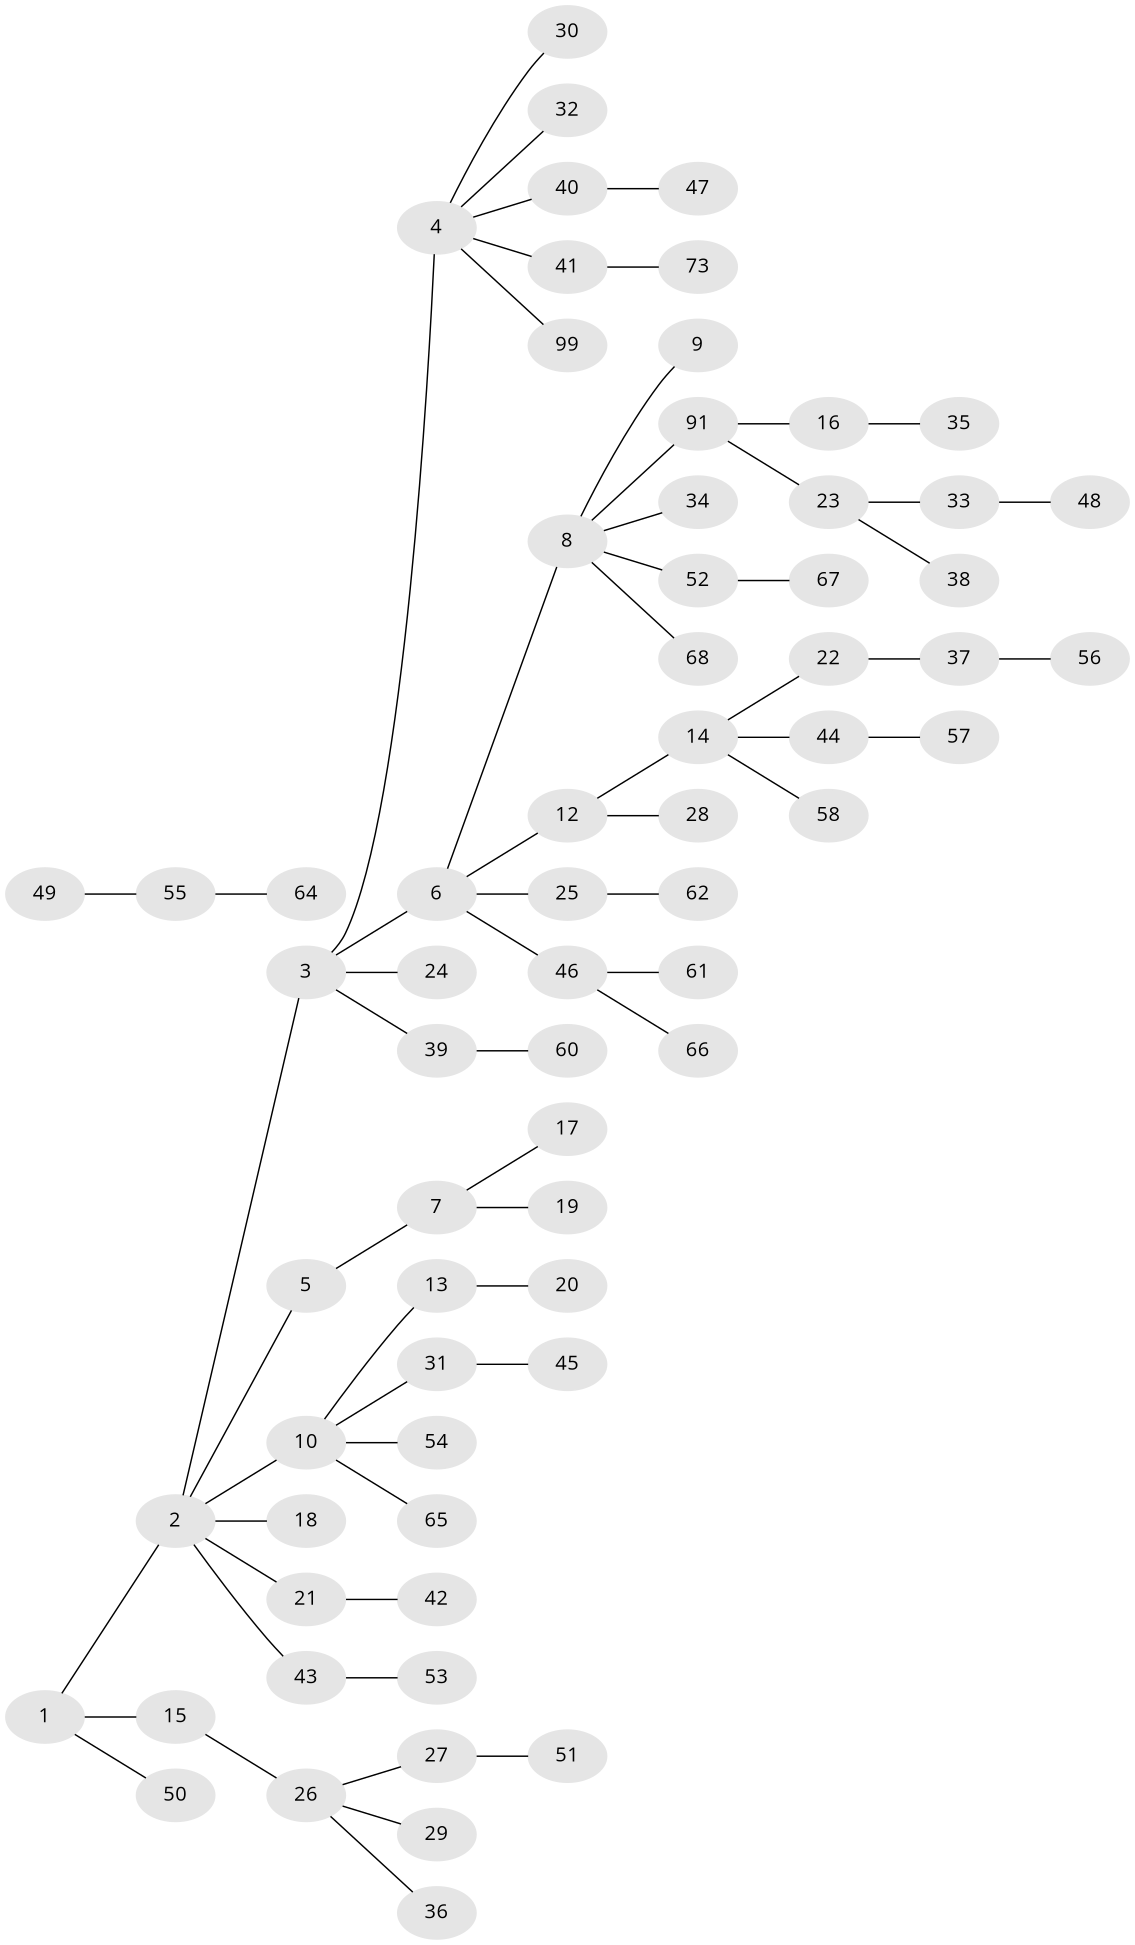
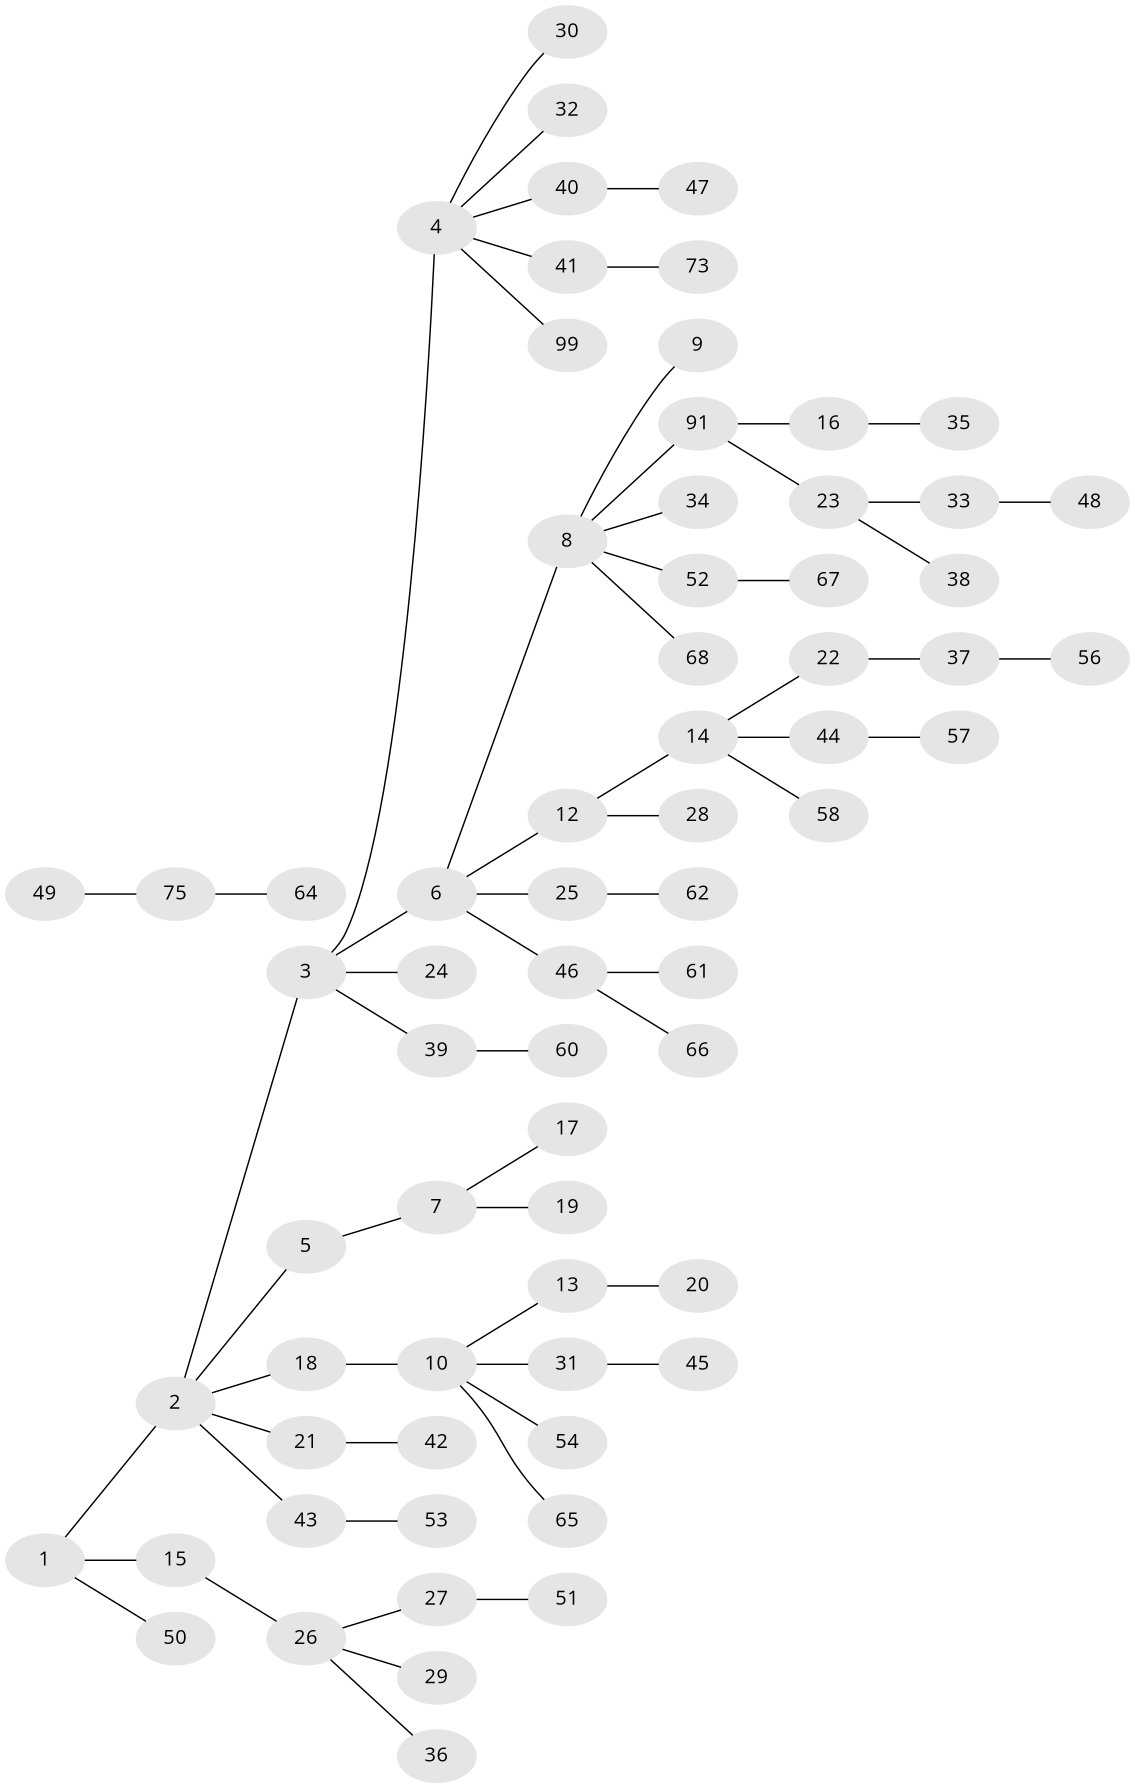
(176, 894) -> (176, 894)
(241, 1482) -> (372, 1364)
